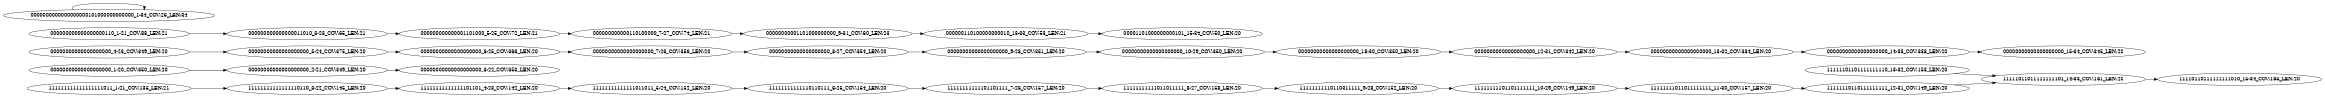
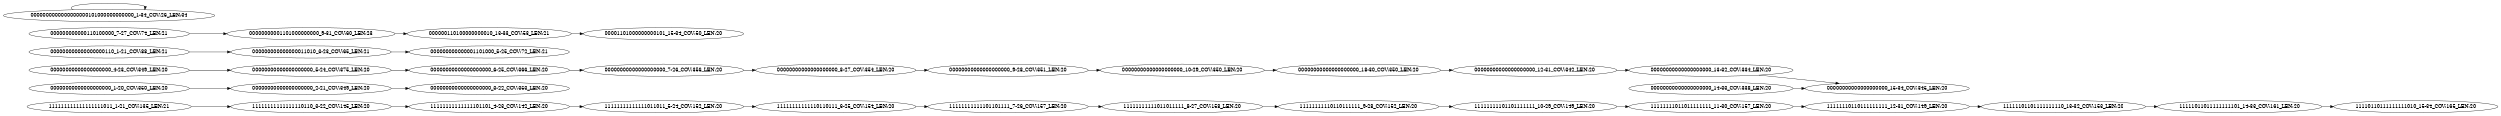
(564, 34) -> none
(1797, 52) -> (1797, 79)
(1974, 84) -> (1974, 107)
(1359, 88) -> (1359, 107)
